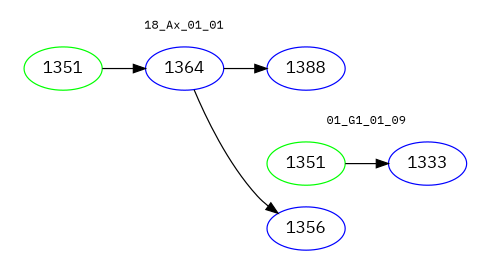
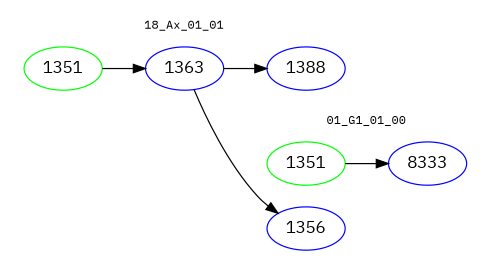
(185, 69) -> (185, 69)
(367, 121) -> (367, 121)
(428, 164) -> (428, 164)
